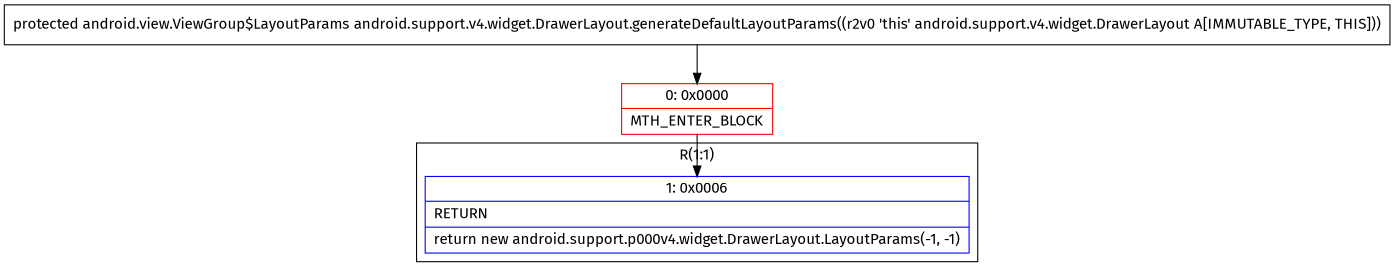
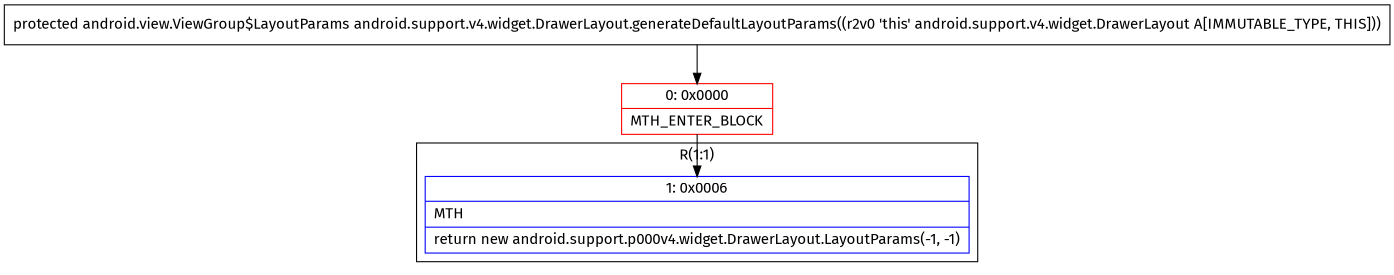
(461, 214) -> (449, 214)
